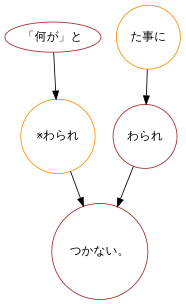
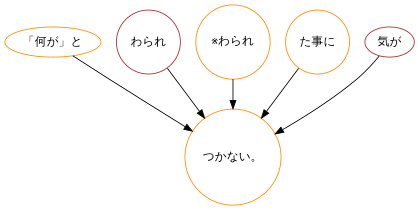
(53, 37) -> (53, 42)
none -> (390, 42)
(55, 72) -> (129, 92)
(147, 83) -> (283, 90)
(100, 251) -> (233, 157)
